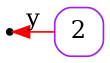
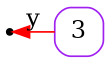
(79, 32) -> (79, 32)
